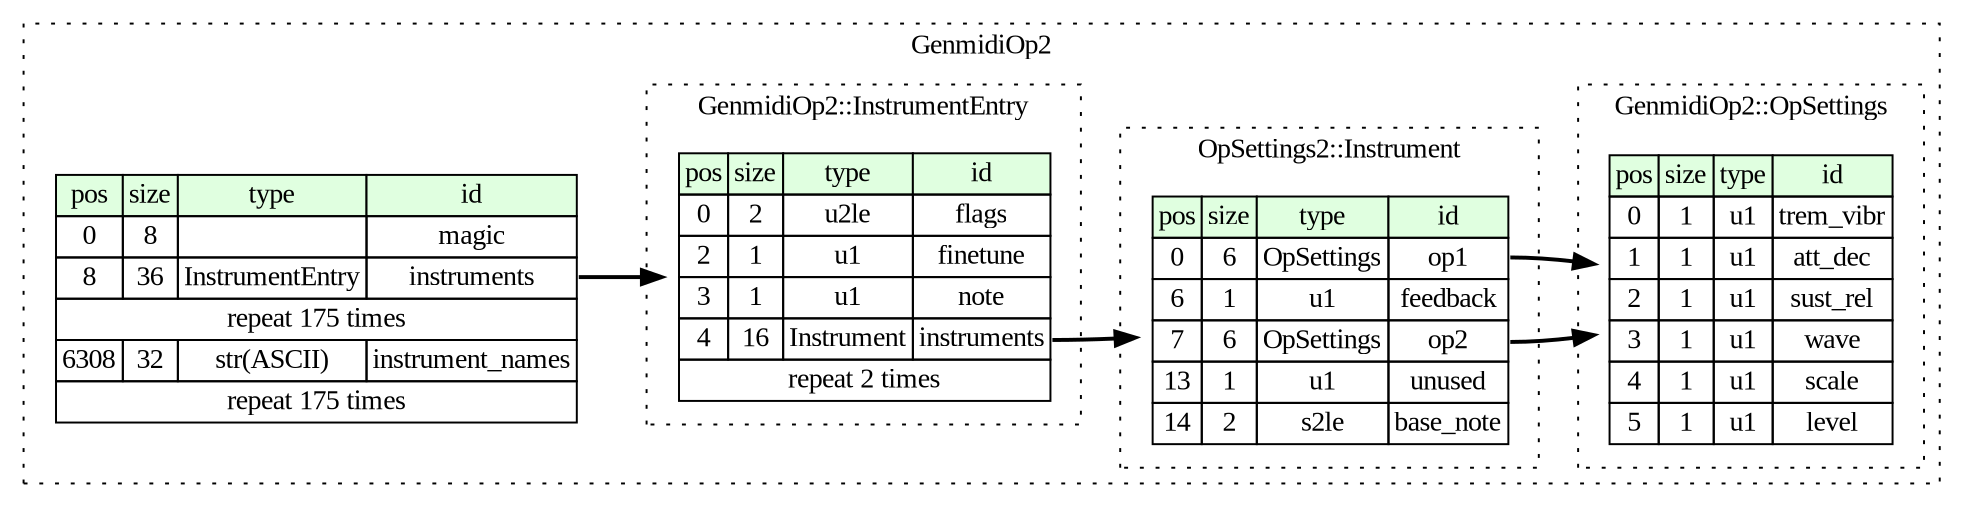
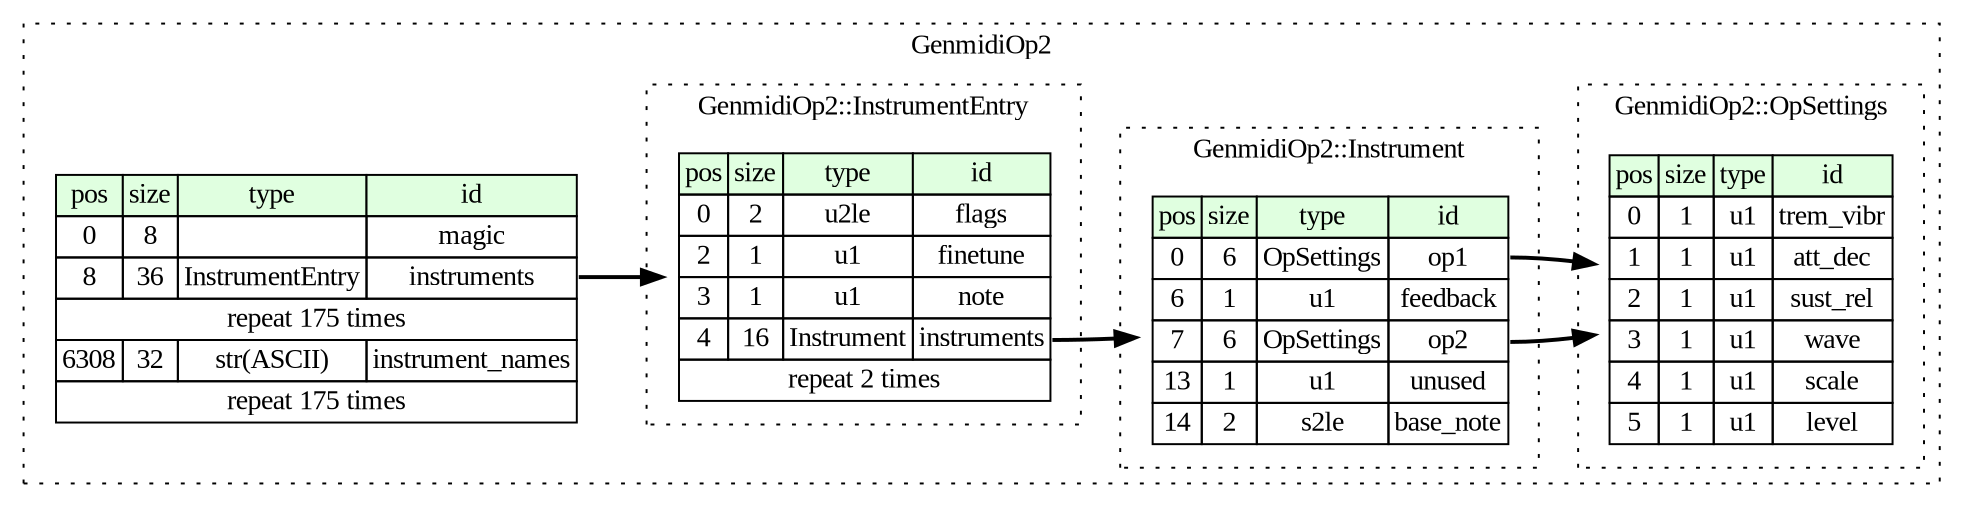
(1330, 150) -> (1330, 150)
